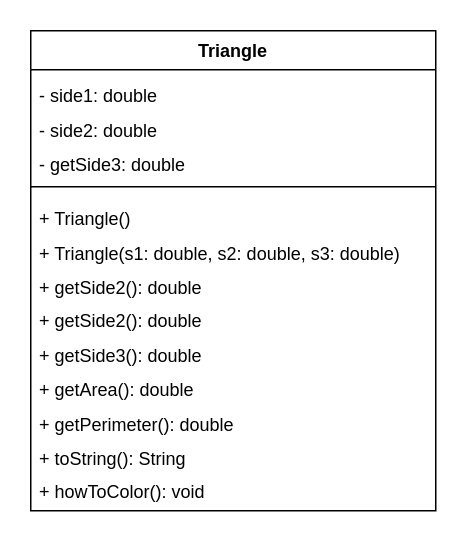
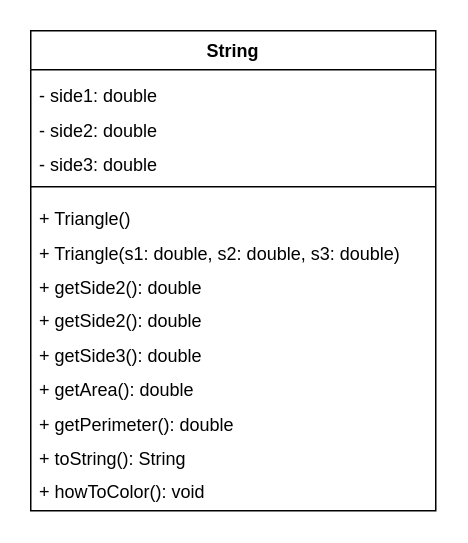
(233, 52) -> (233, 52)
(119, 113) -> (104, 113)
